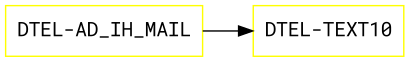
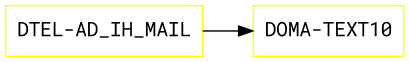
(329, 31) -> (329, 31)
